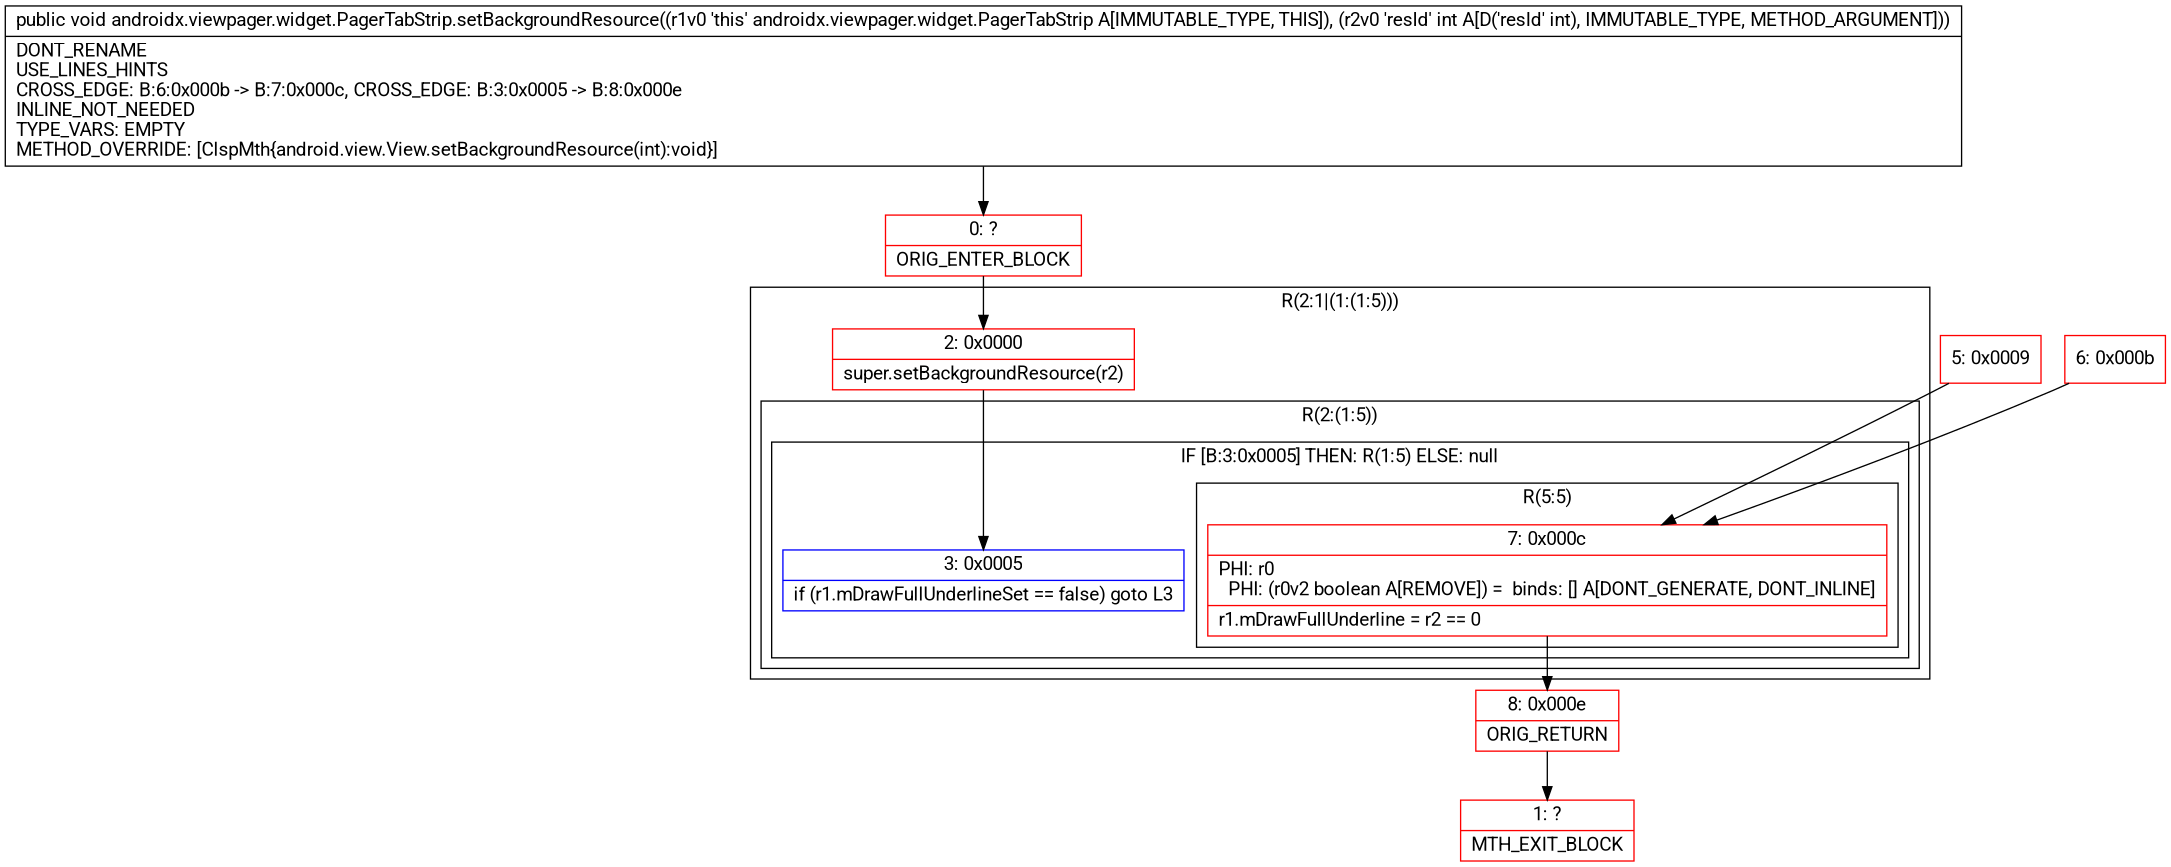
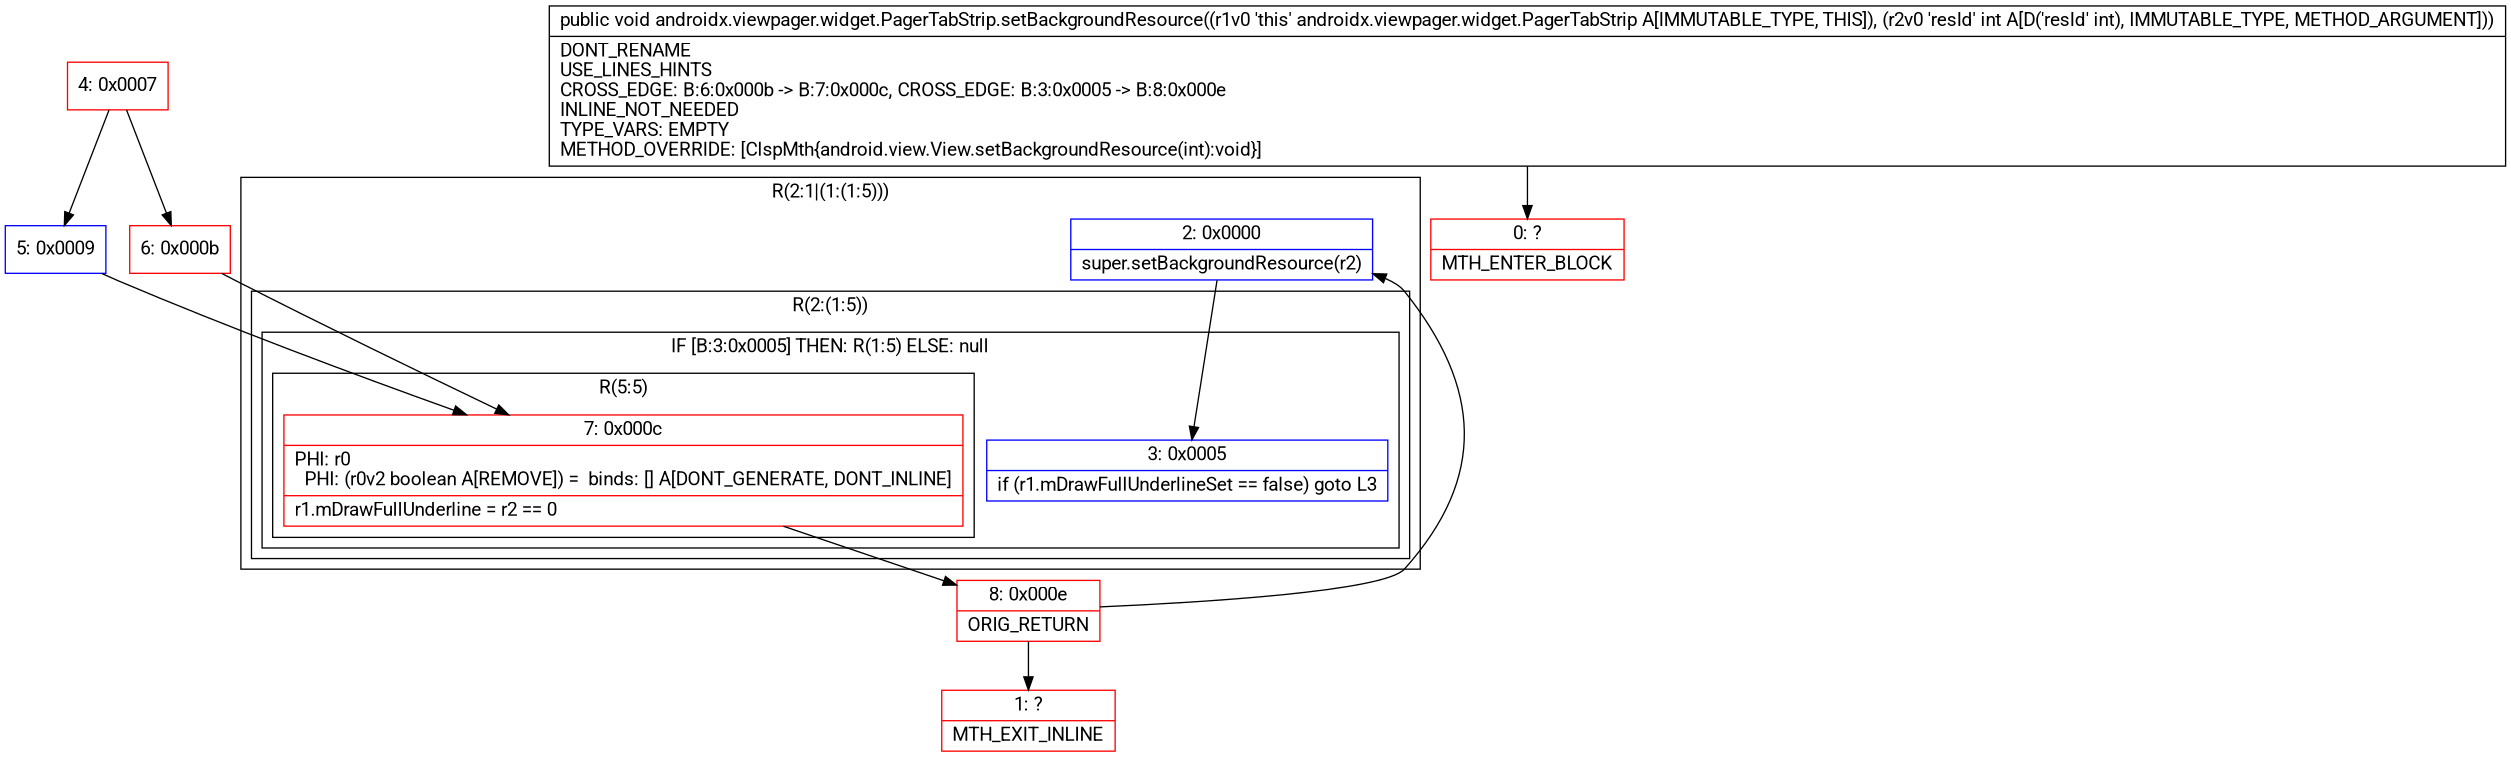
none -> (118, 86)
(983, 260) -> (1527, 264)
(983, 296) -> (1386, 578)
(983, 359) -> (1222, 250)
(1991, 359) -> (56, 250)
(1547, 845) -> (1028, 735)
